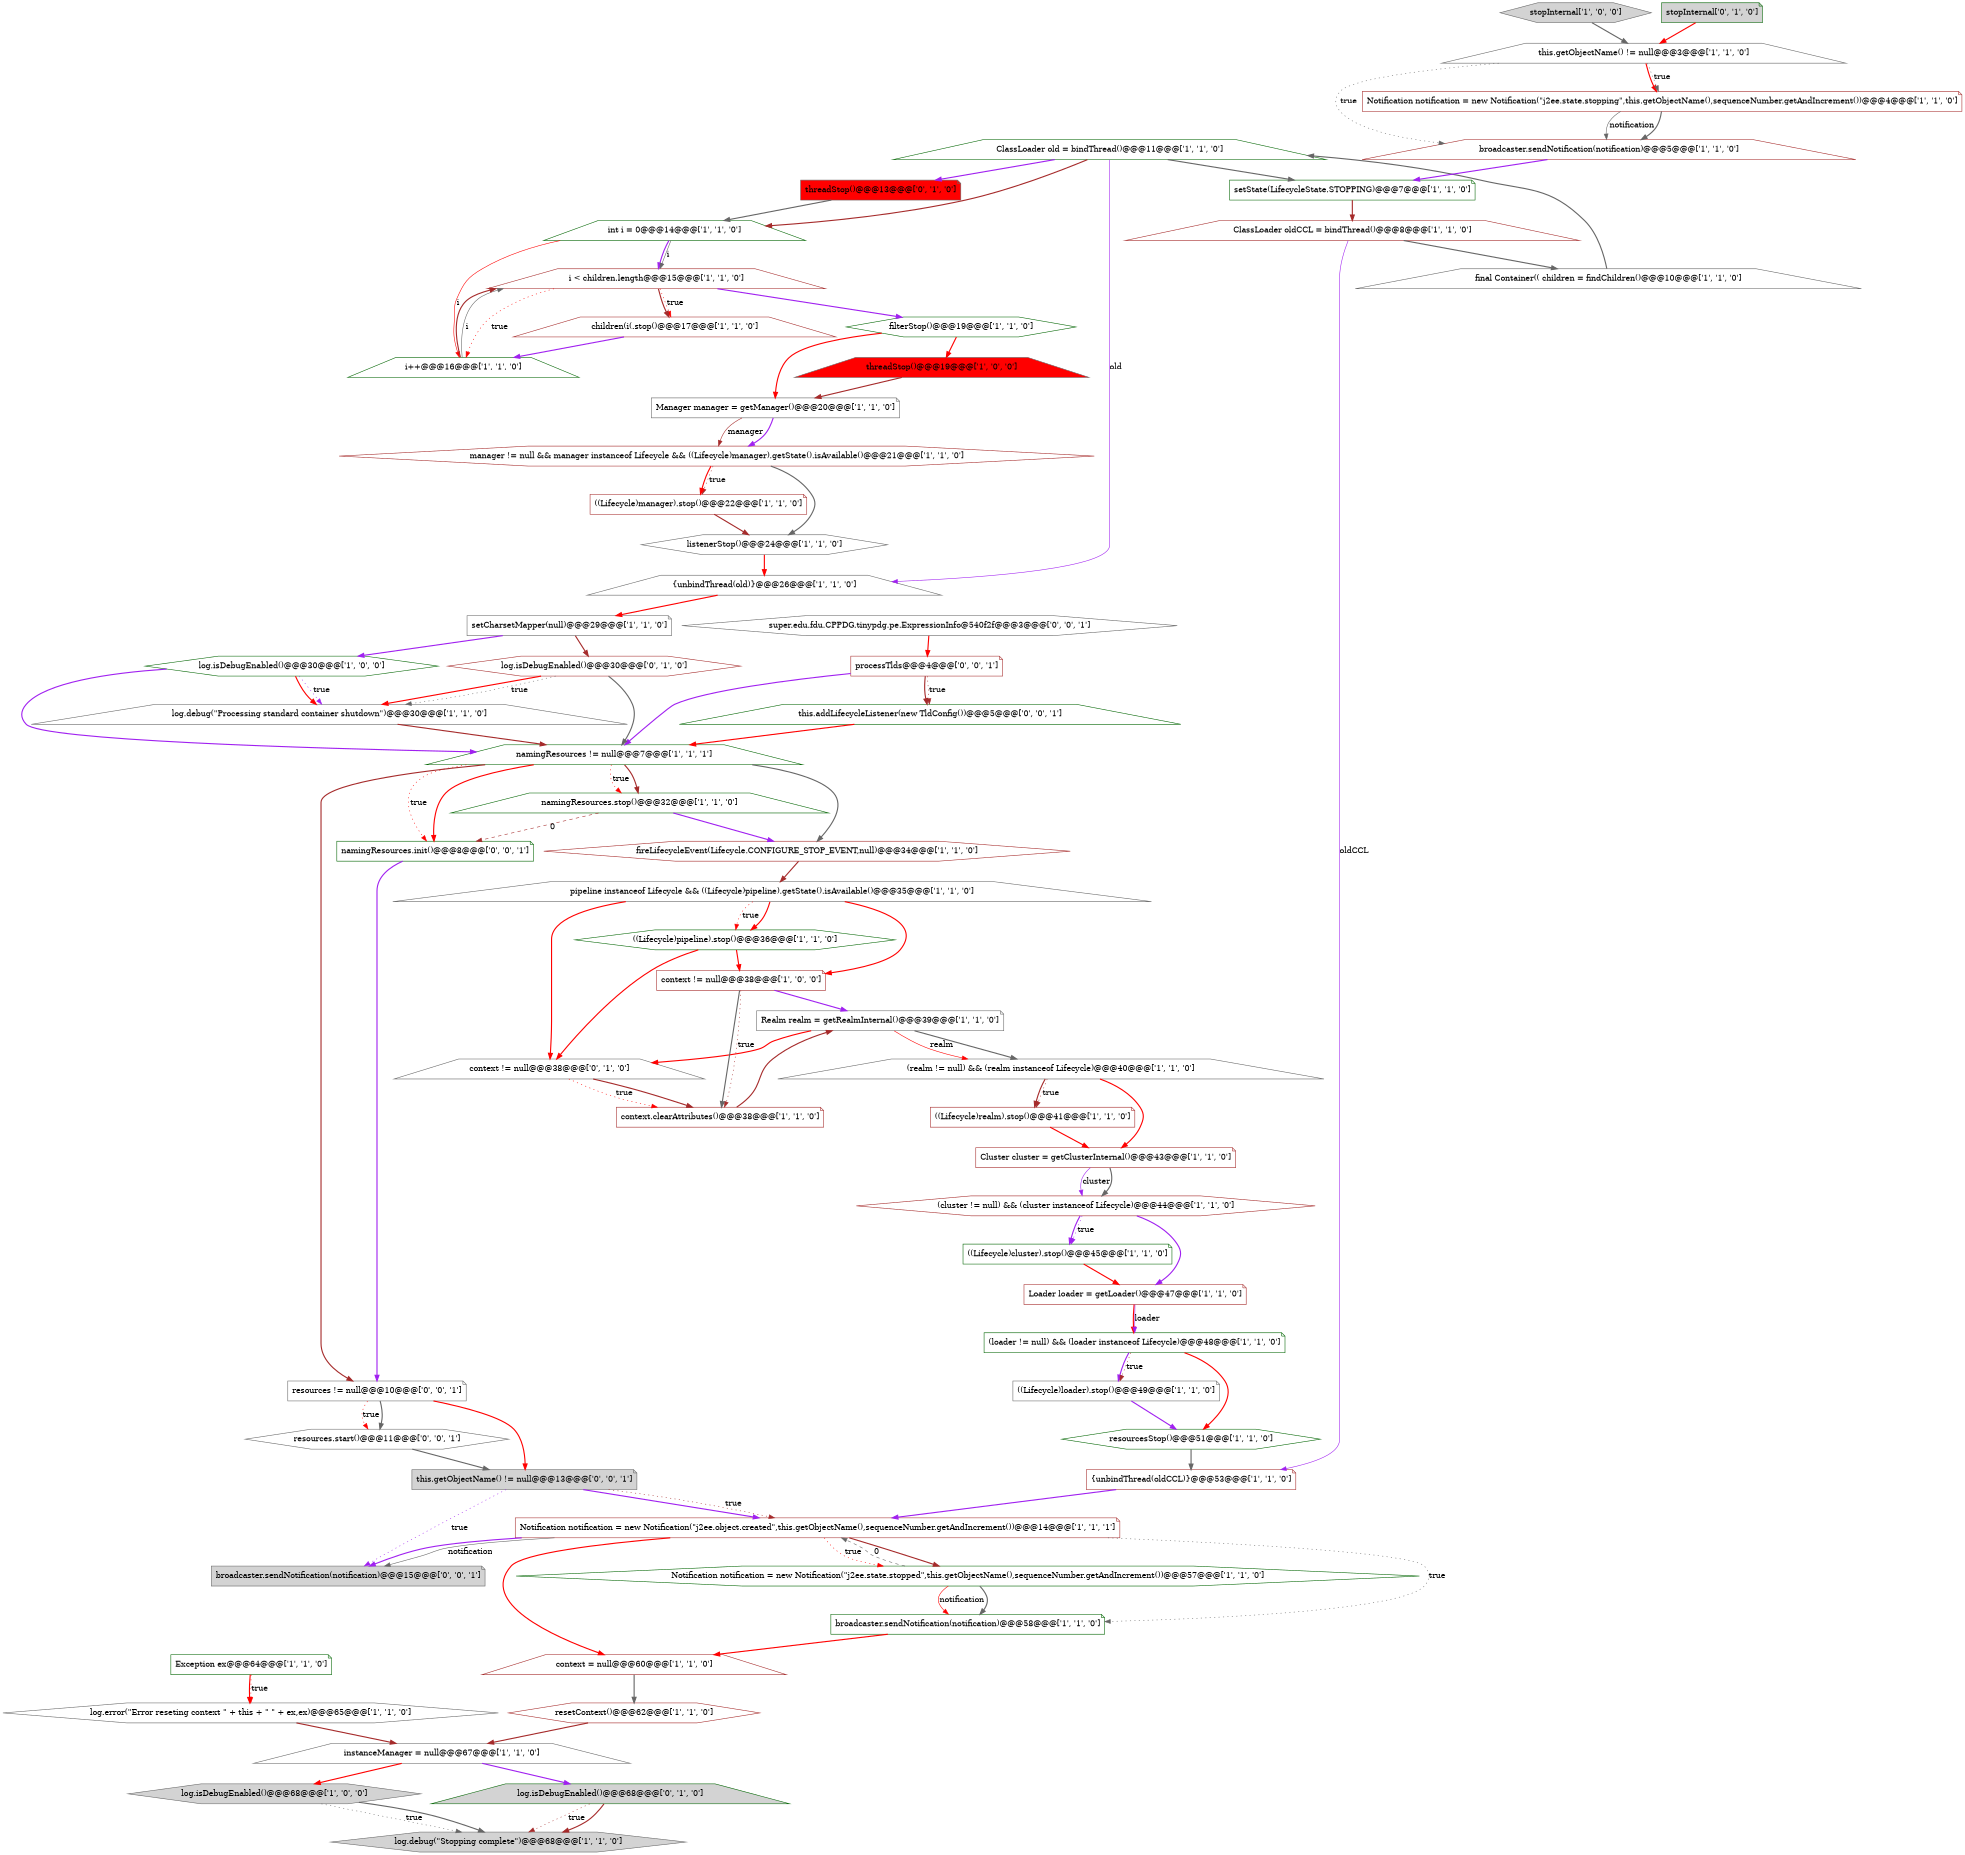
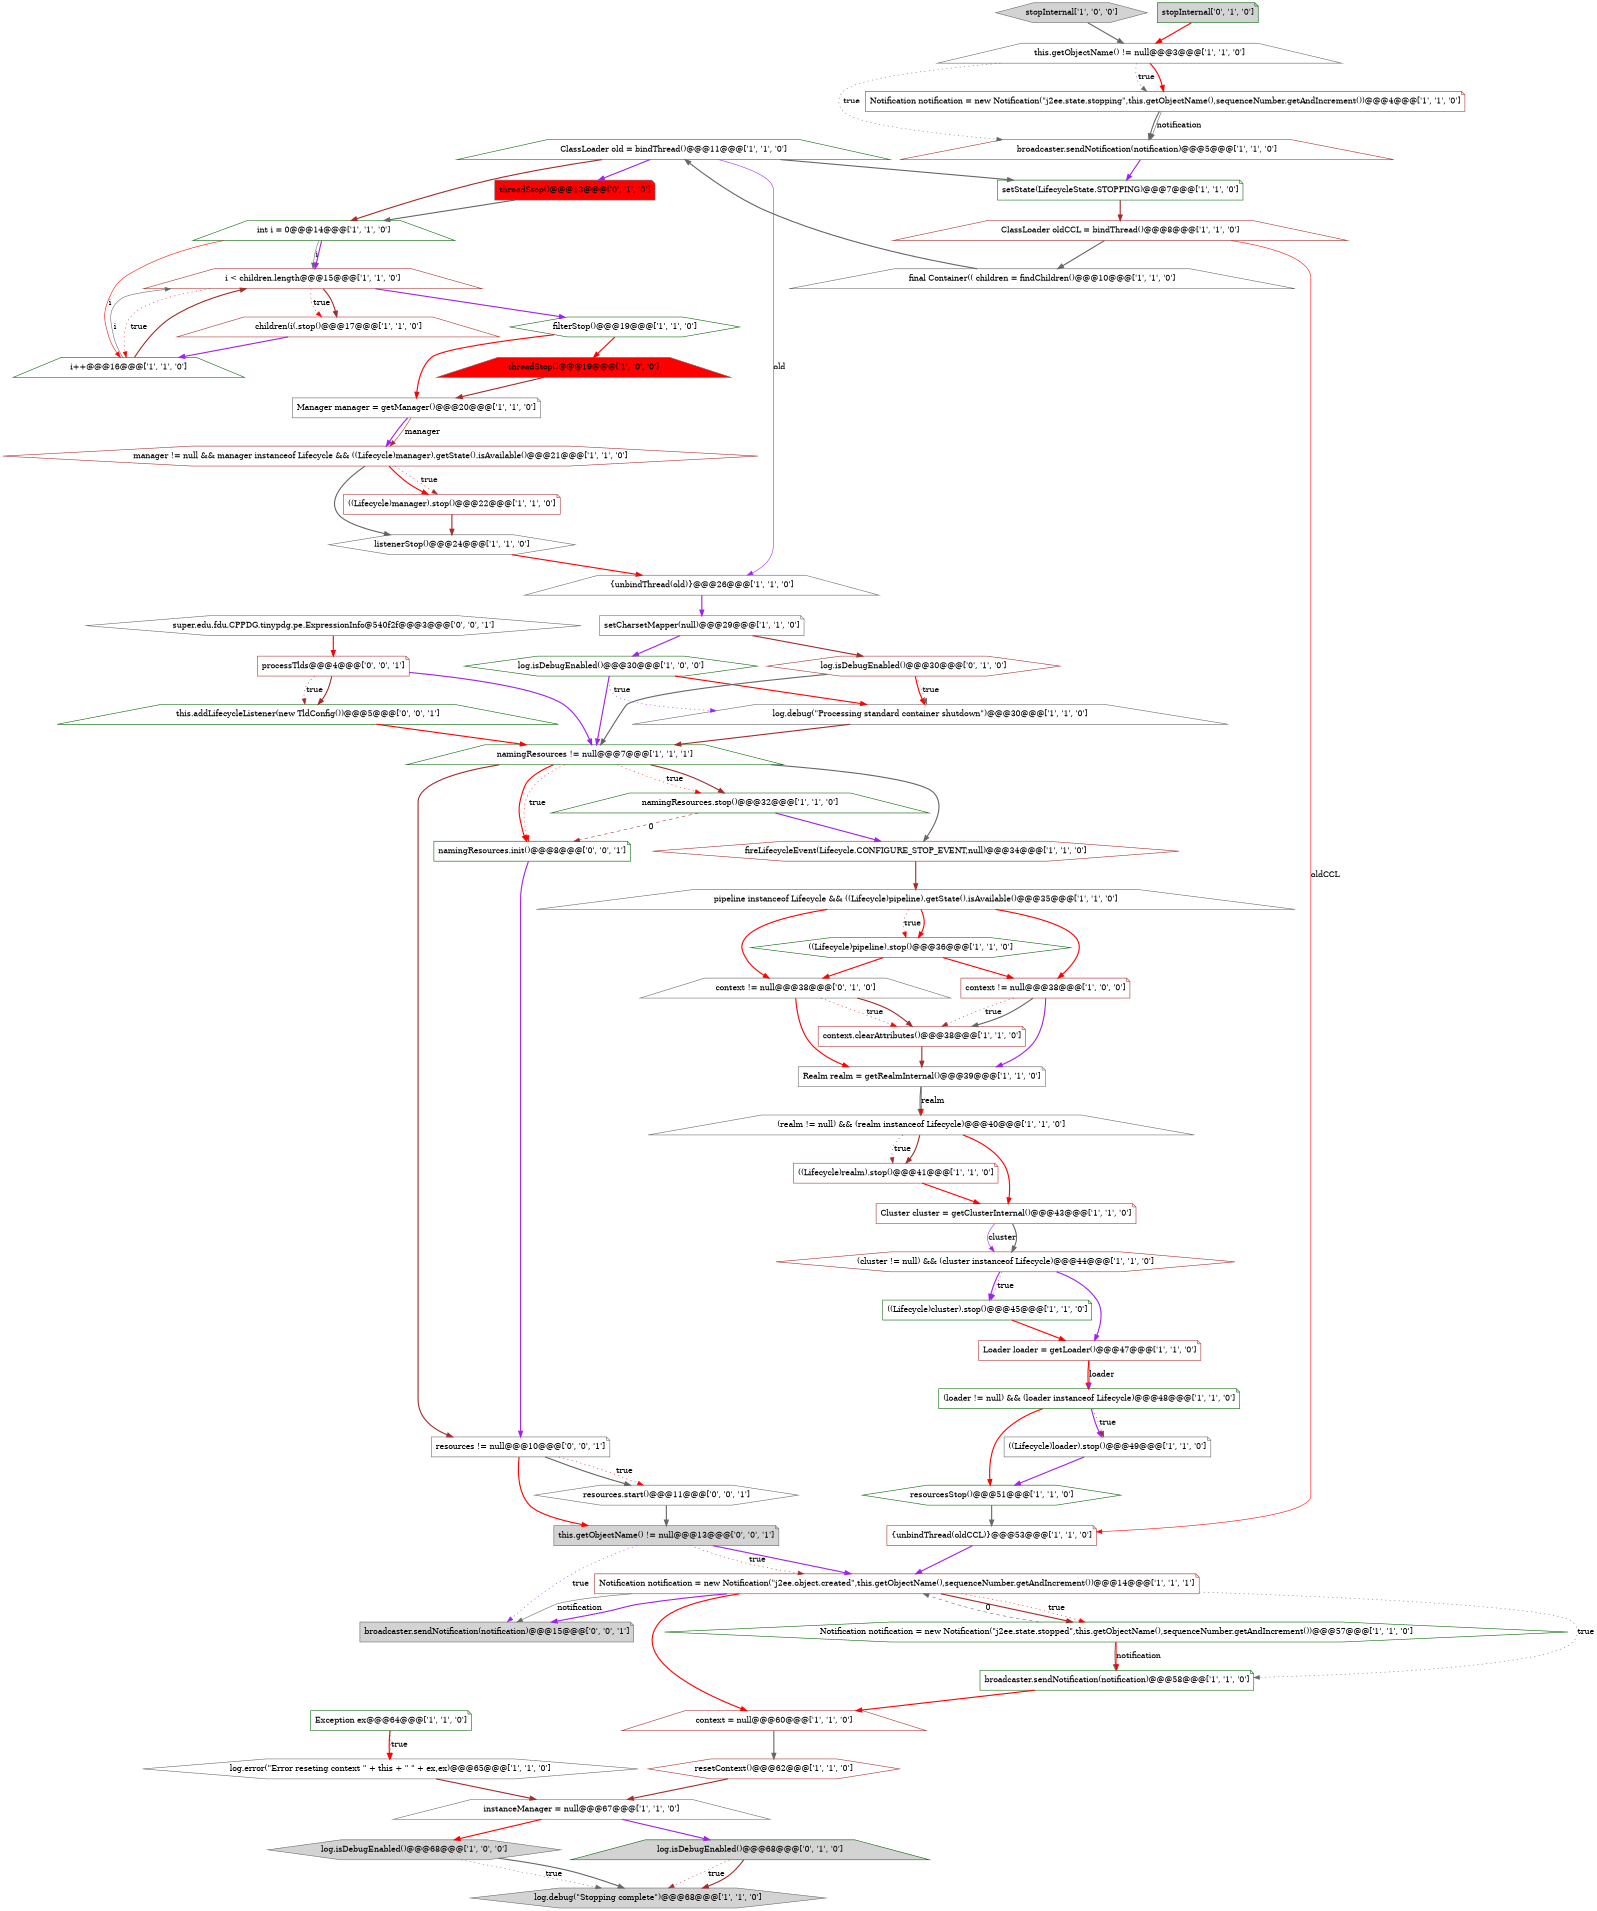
(670, 605) -> (702, 603)
(1340, 872) -> (1311, 948)
(740, 1053) -> (808, 1040)
